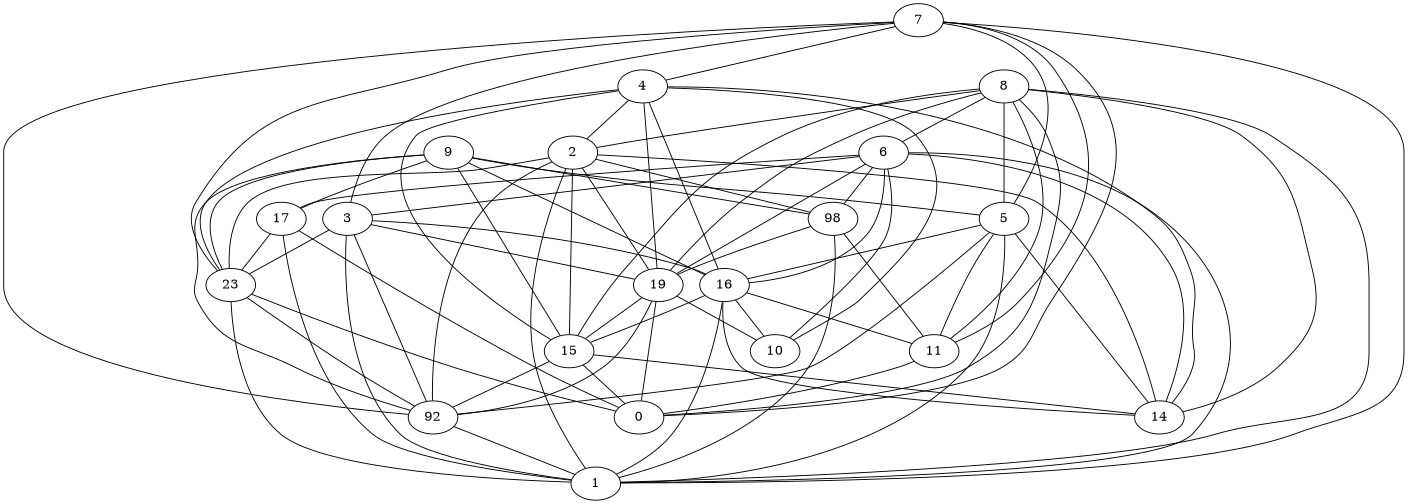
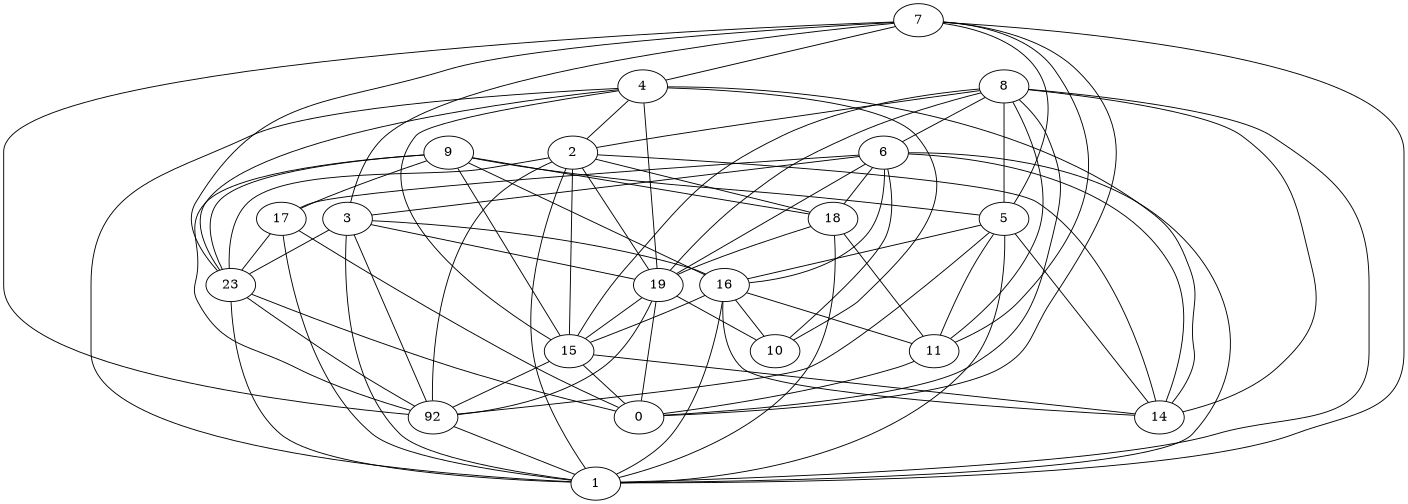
(692, 207) -> (92, 273)
(833, 219) -> (833, 219)
